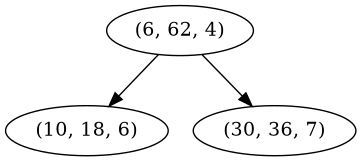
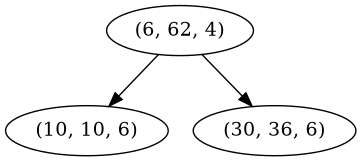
(87, 131) -> (87, 131)
(275, 131) -> (275, 131)
